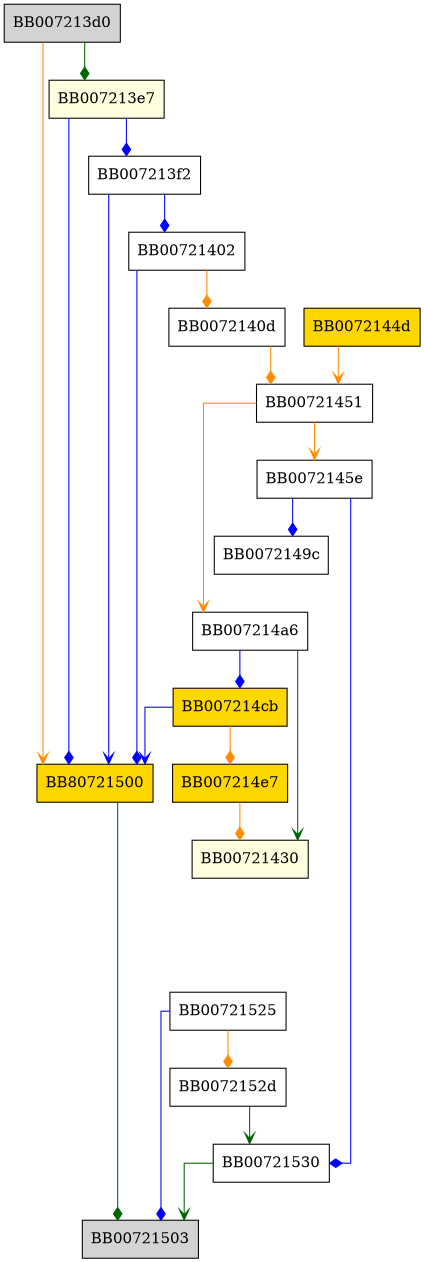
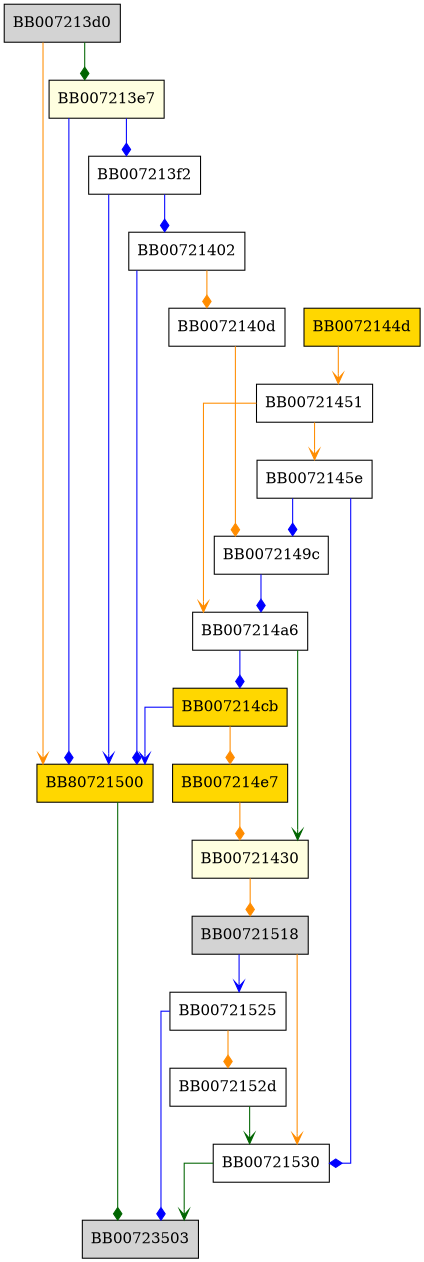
(271, 359) -> (235, 435)
none -> (261, 587)
none -> (250, 935)
(140, 1239) -> (140, 1239)
